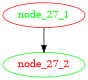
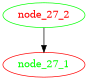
(44, 37) -> (44, 37)
